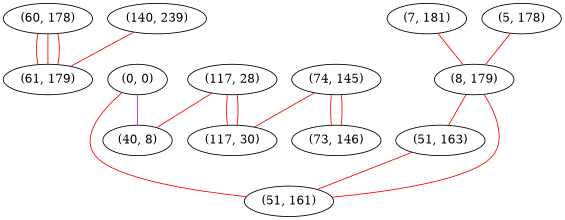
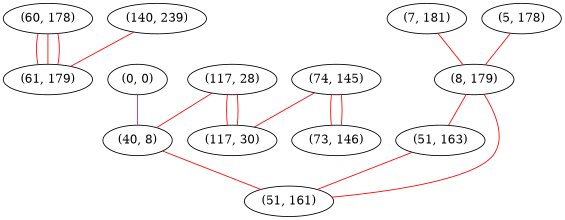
(132, 175) -> (212, 170)
